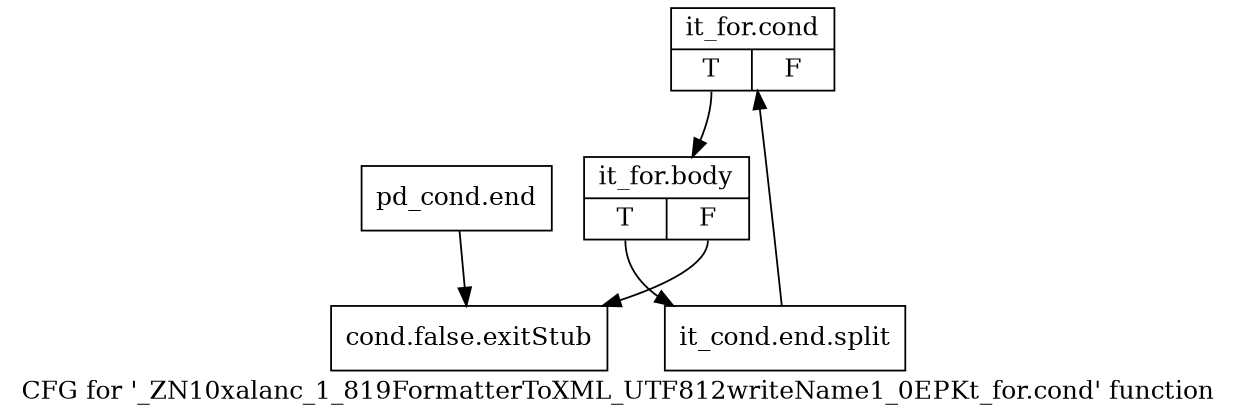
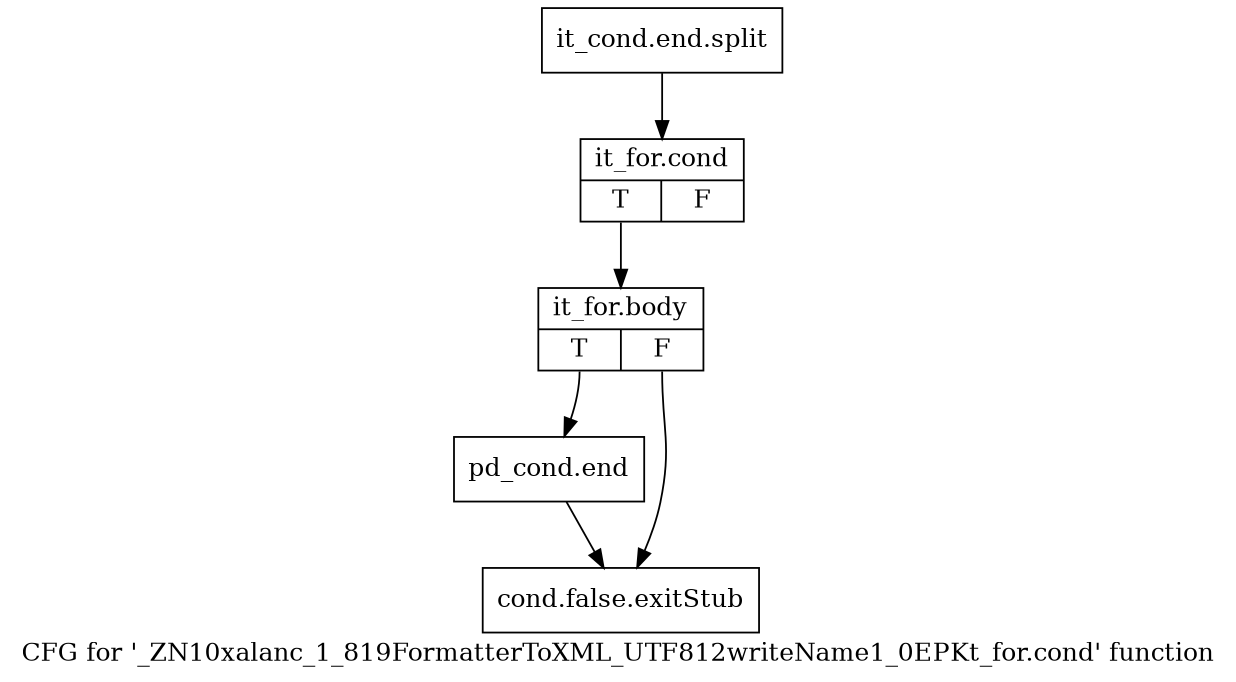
(635, 272) -> (577, 396)
